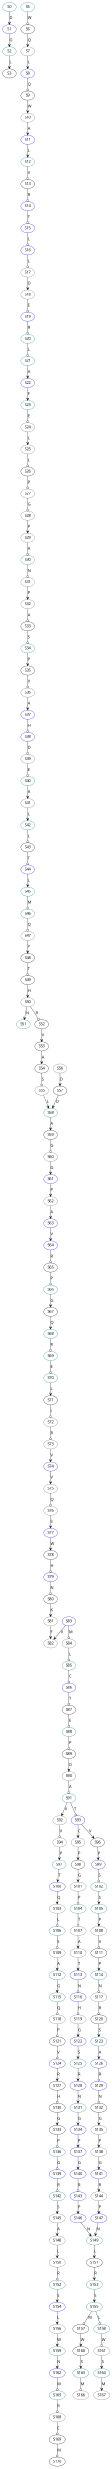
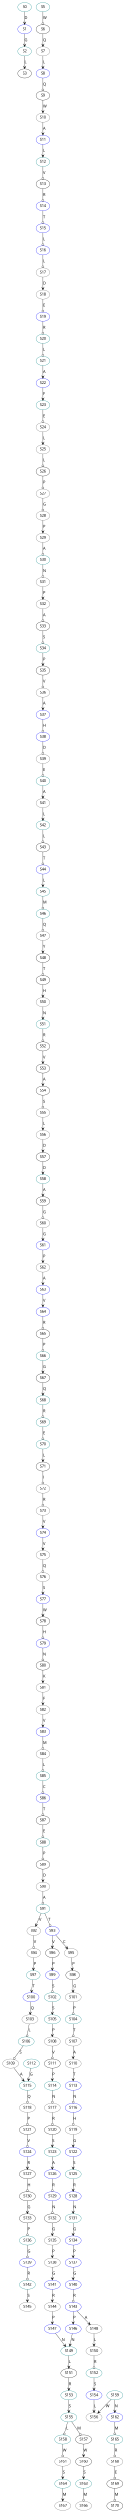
(34, 1012) -> (43, 1034)
(46, 1101) -> (43, 1123)
(61, 1631) -> (43, 1720)
(57, 1963) -> (18, 2074)
(57, 2228) -> (83, 2317)
(57, 2339) -> (105, 2405)
